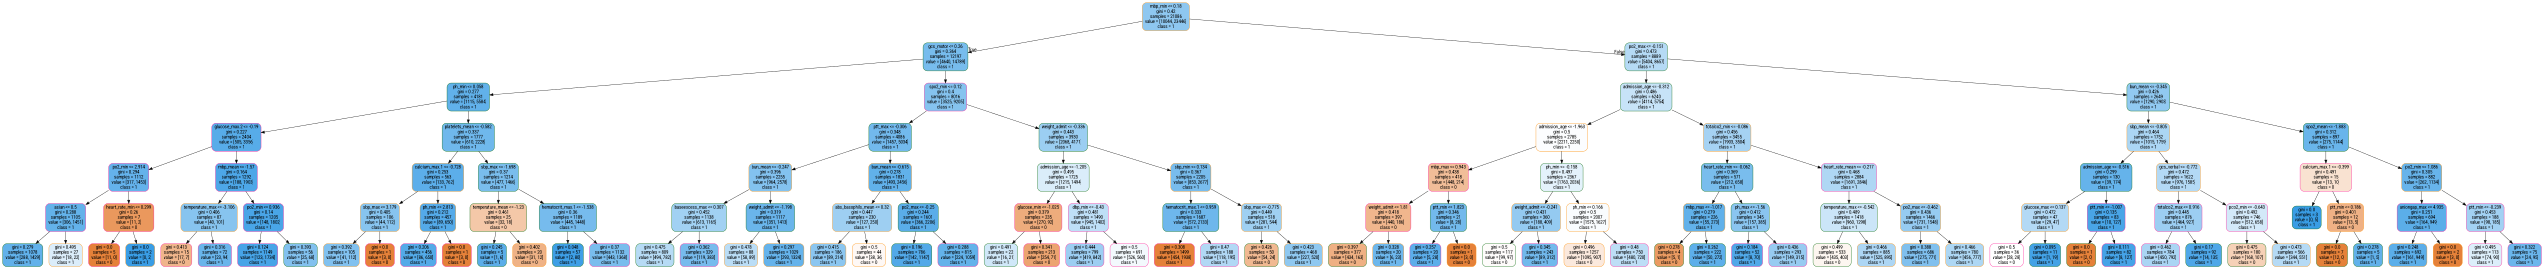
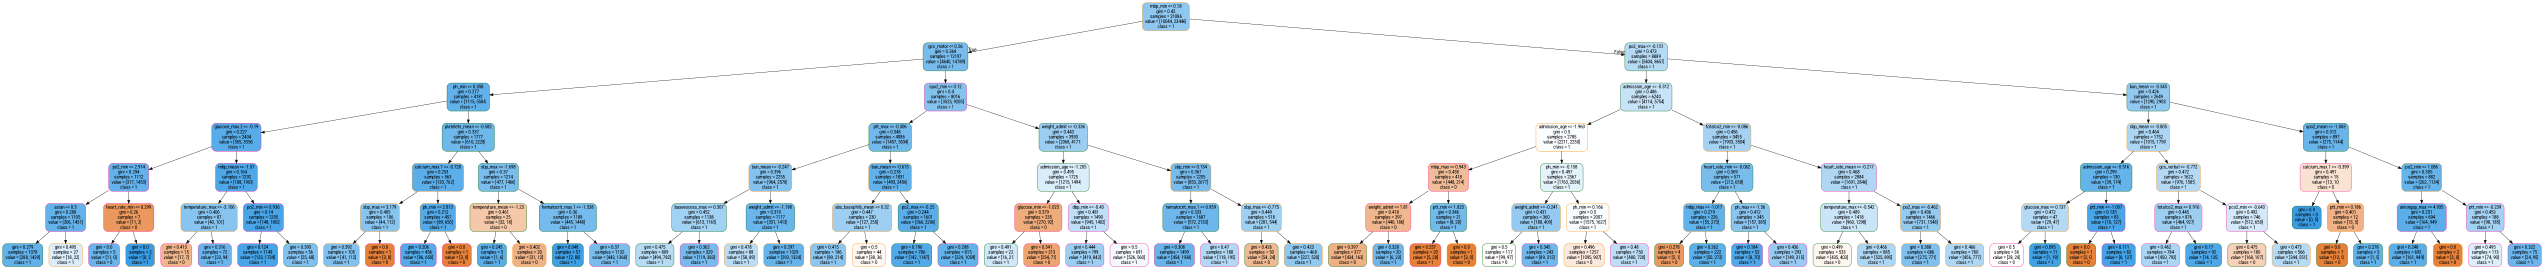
(104, 255) -> (104, 255)
(1174, 255) -> (1174, 255)
(1425, 255) -> (1425, 255)
